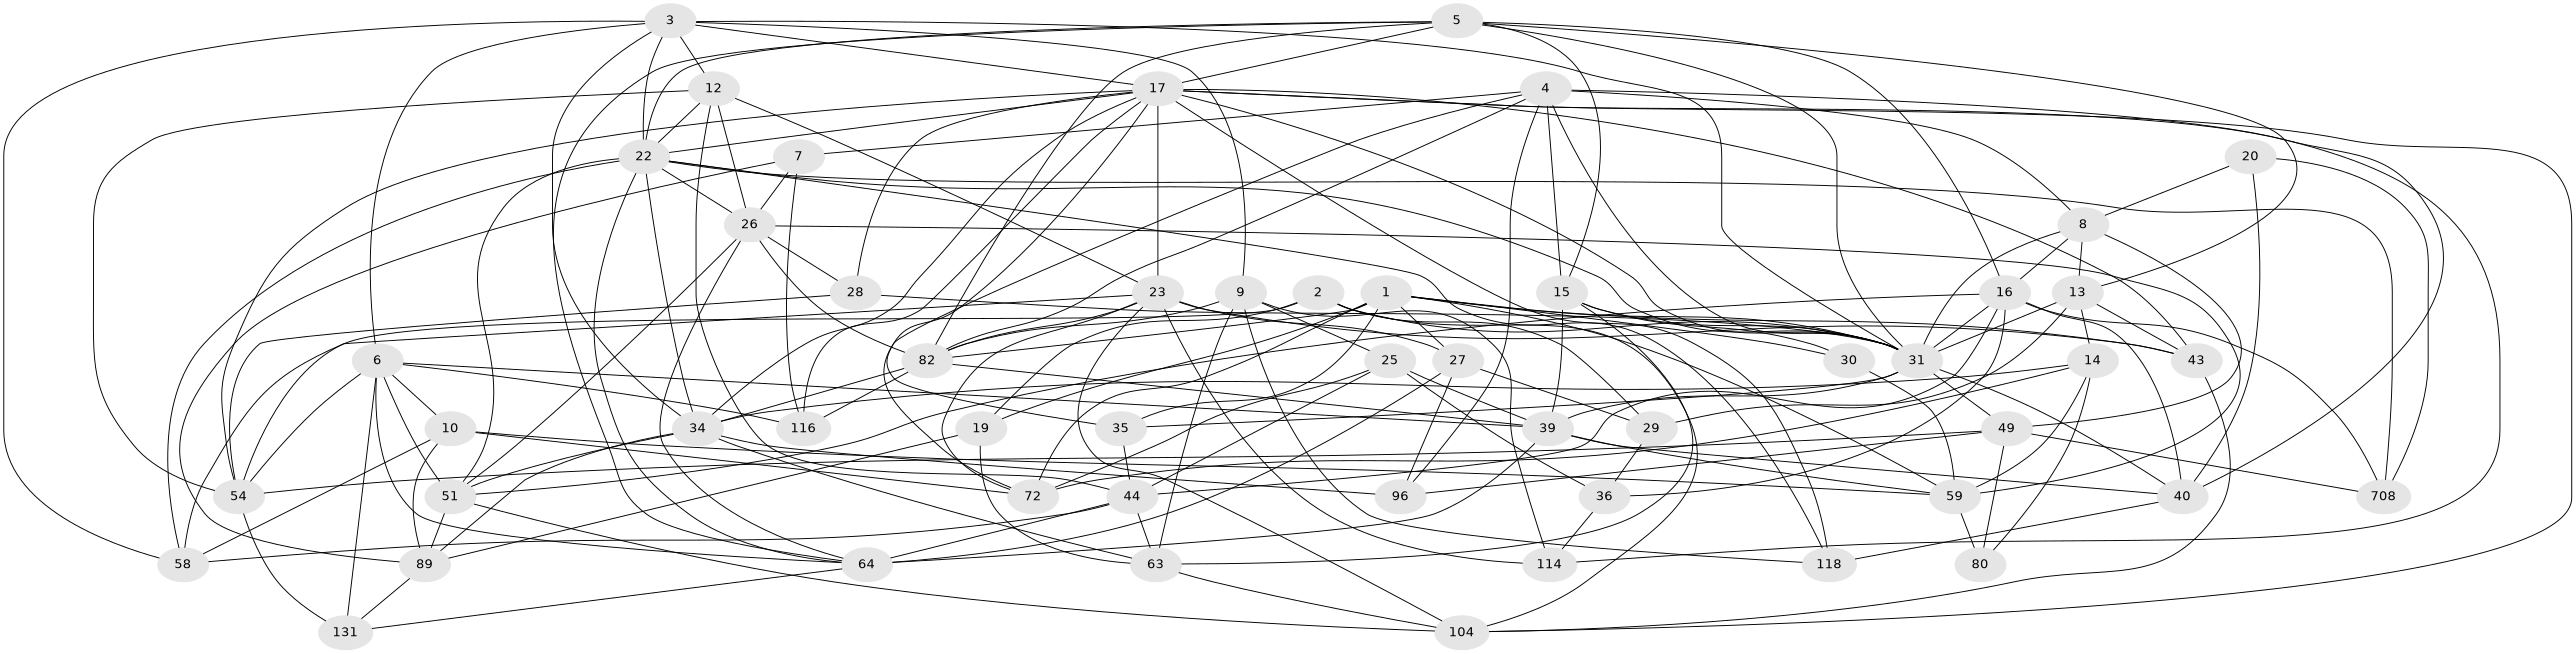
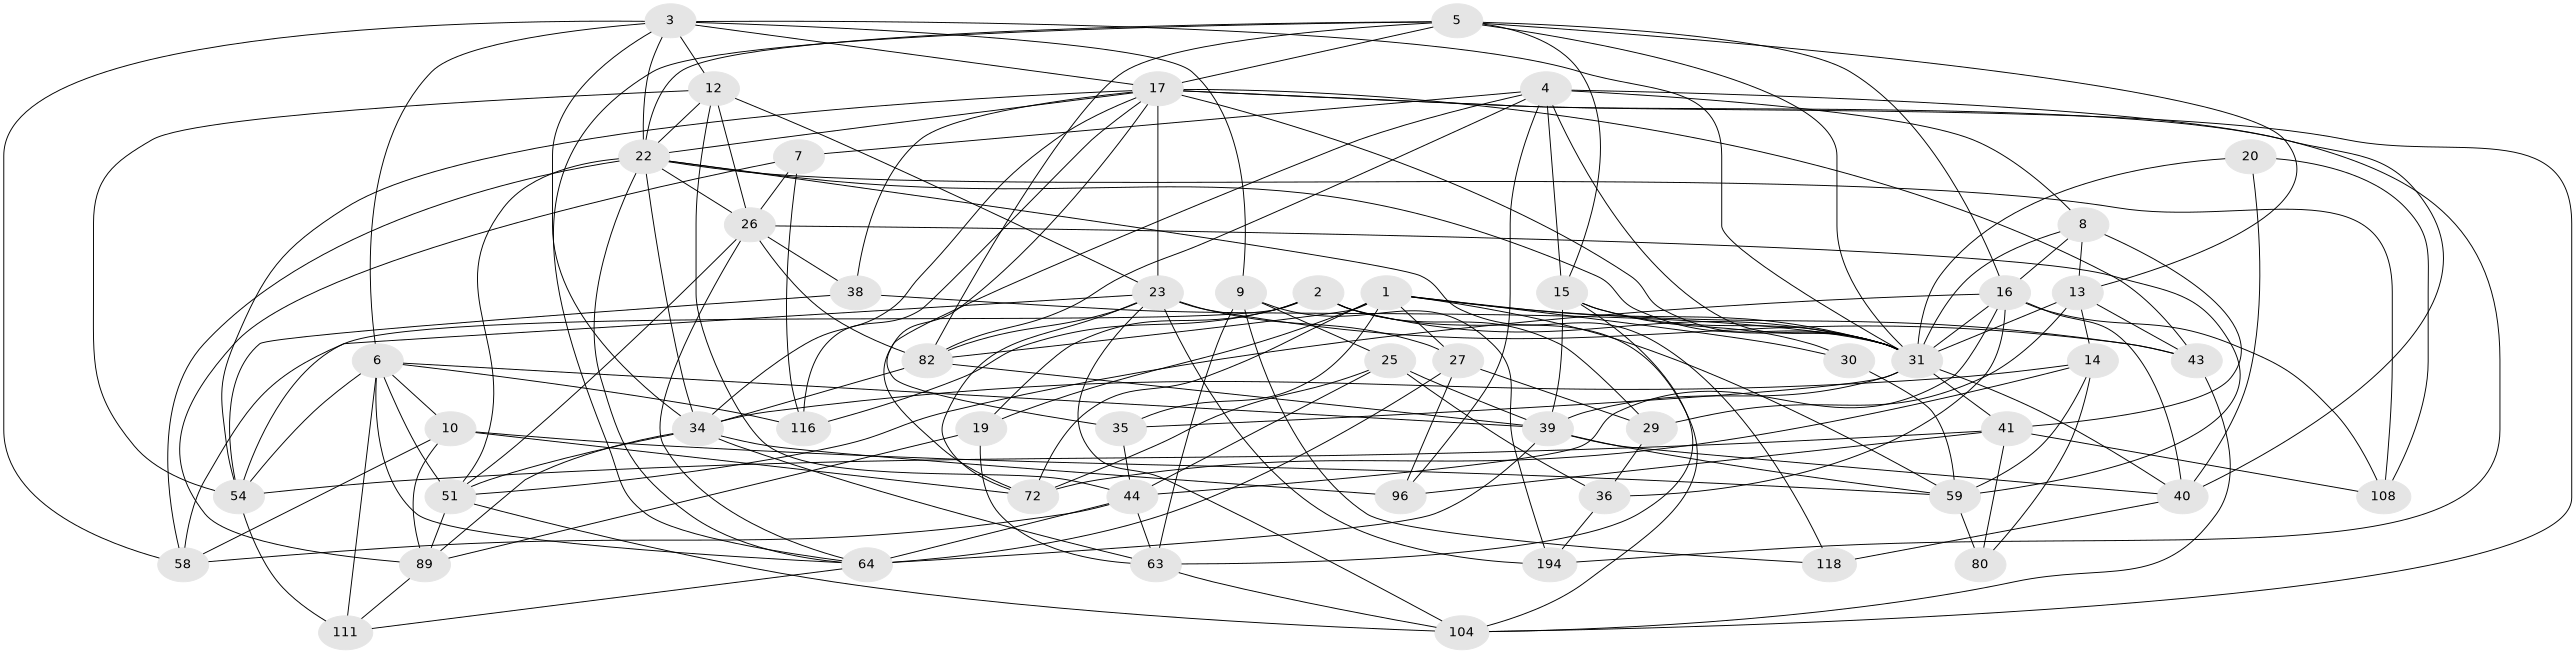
(2167, 191) -> (2028, 207)
(856, 293) -> (856, 293)
(1497, 295) -> none
(1097, 324) -> none
(864, 396) -> (1056, 337)
(2007, 429) -> (2007, 429)
(2384, 497) -> (2384, 497)
(1550, 565) -> (1550, 565)
(346, 633) -> (346, 633)
